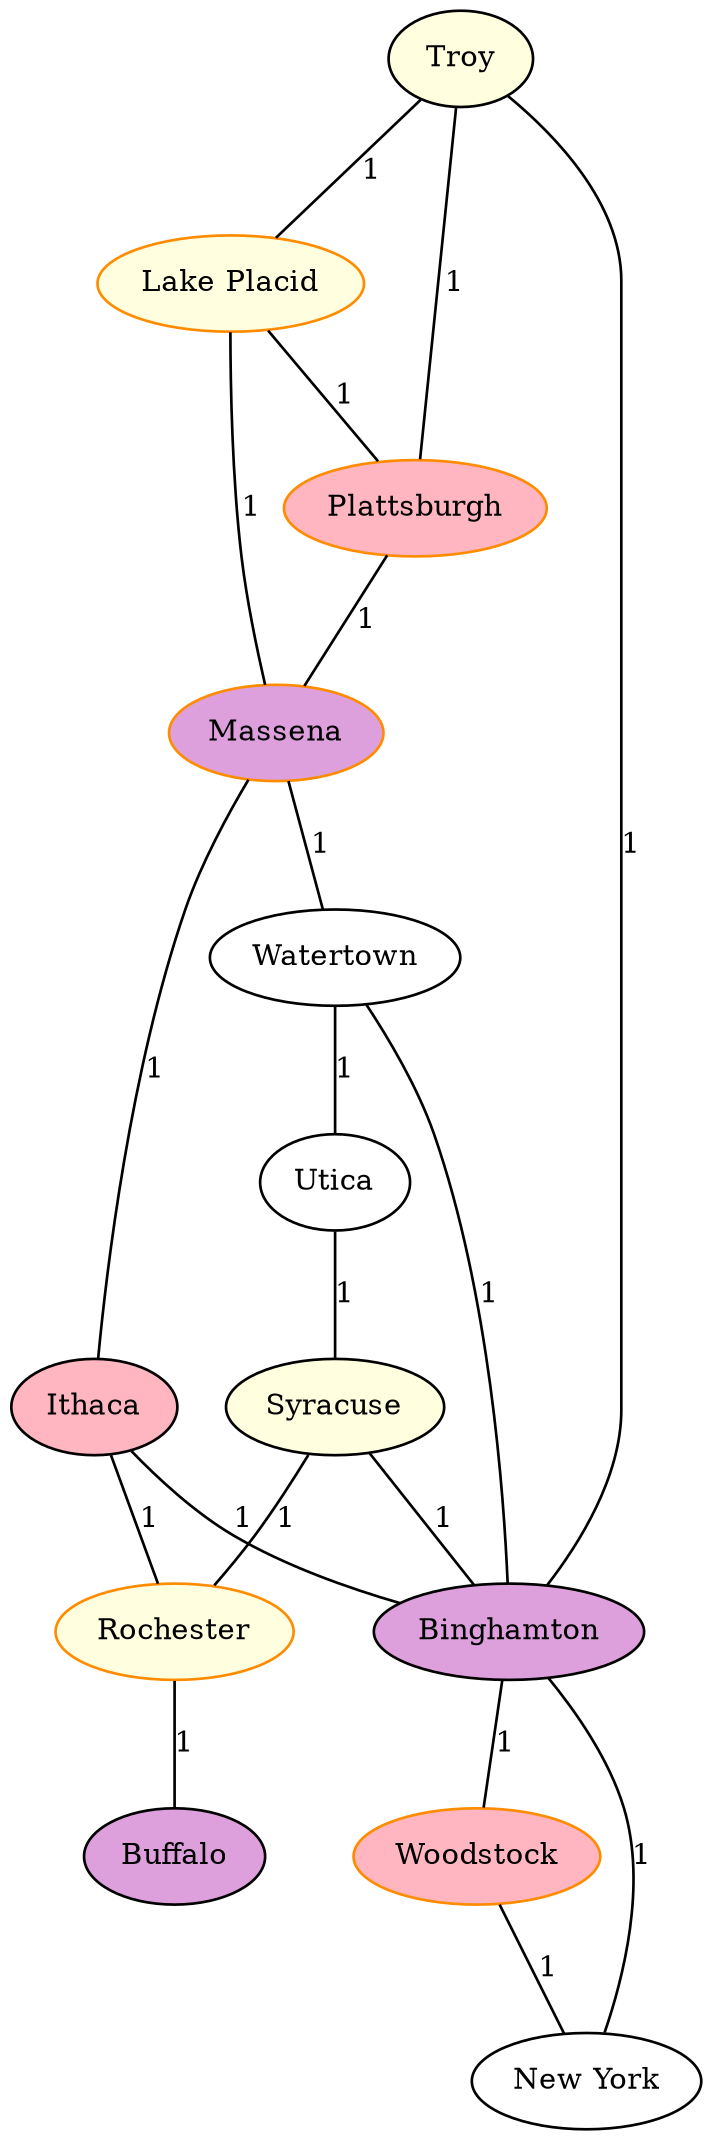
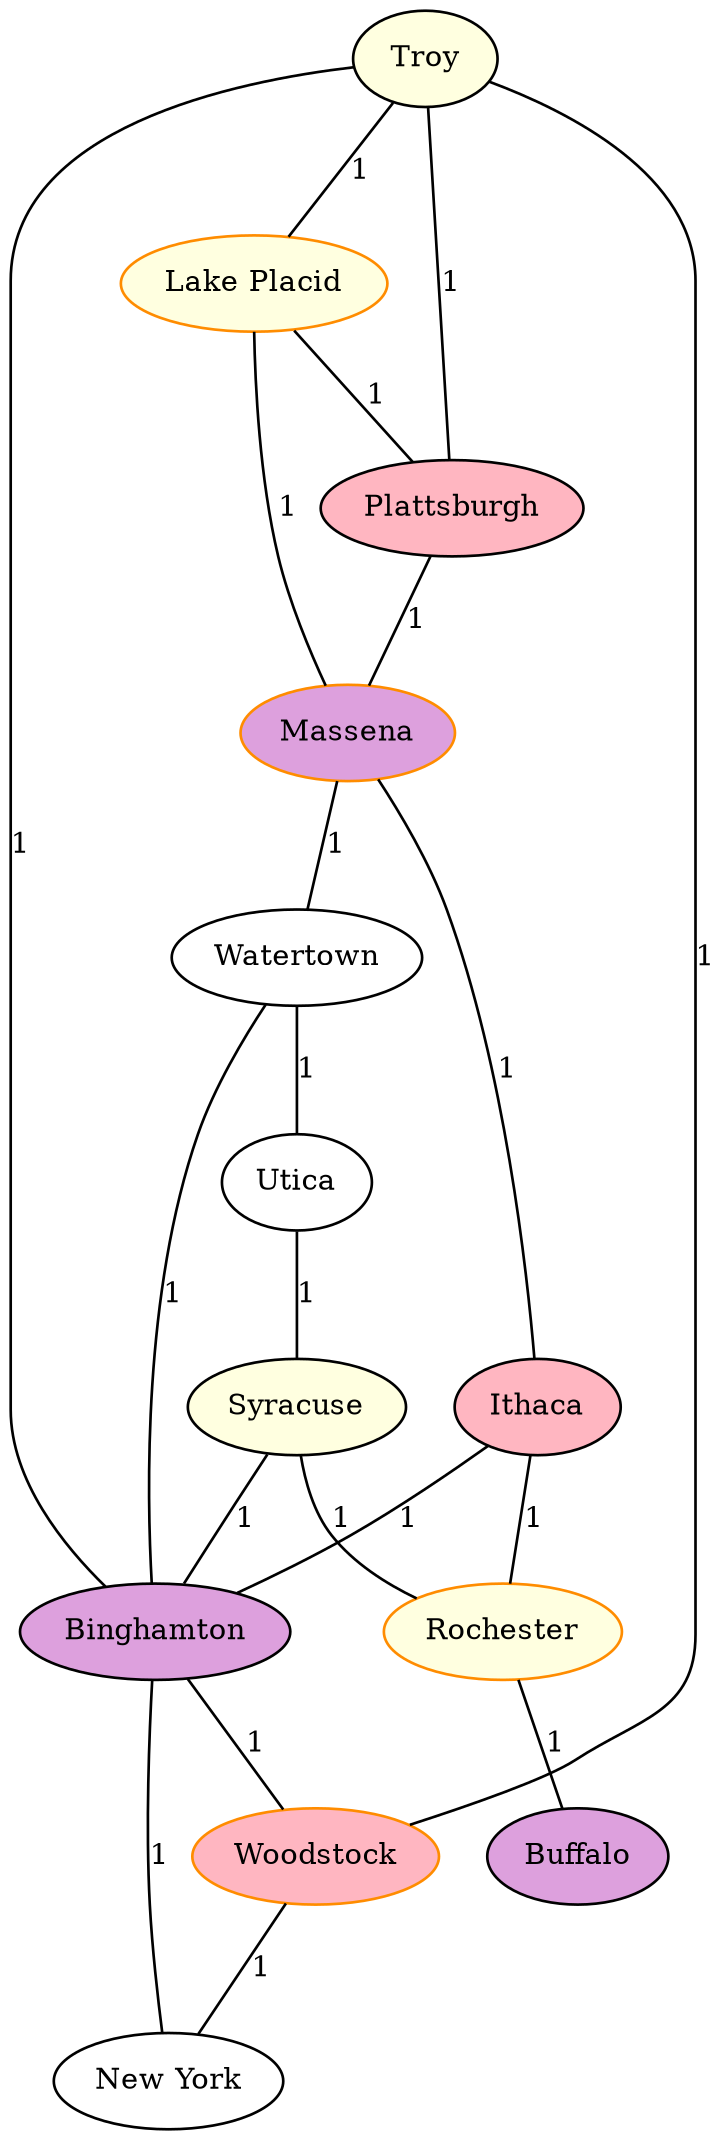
(415, 508) -> (452, 508)
none -> (696, 987)
